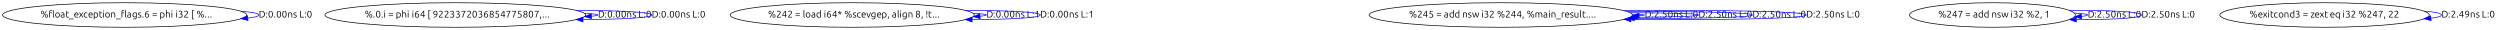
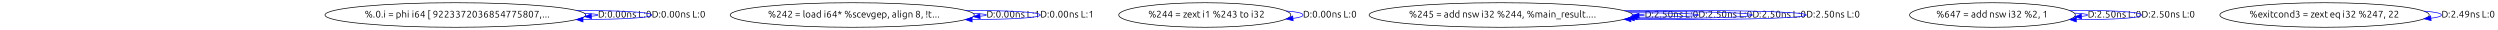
(125, 15) -> none
none -> (1205, 15)
(1992, 15) -> (1992, 15)
